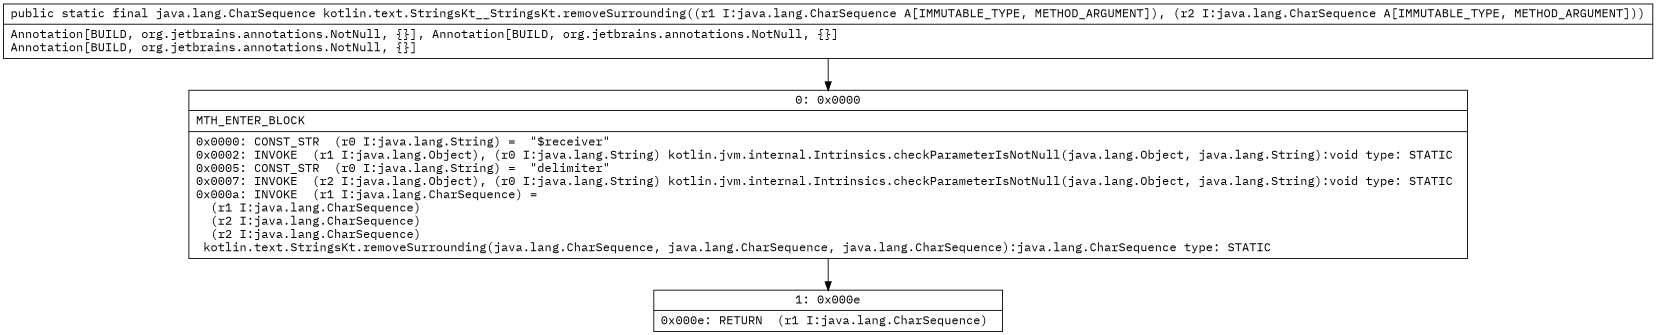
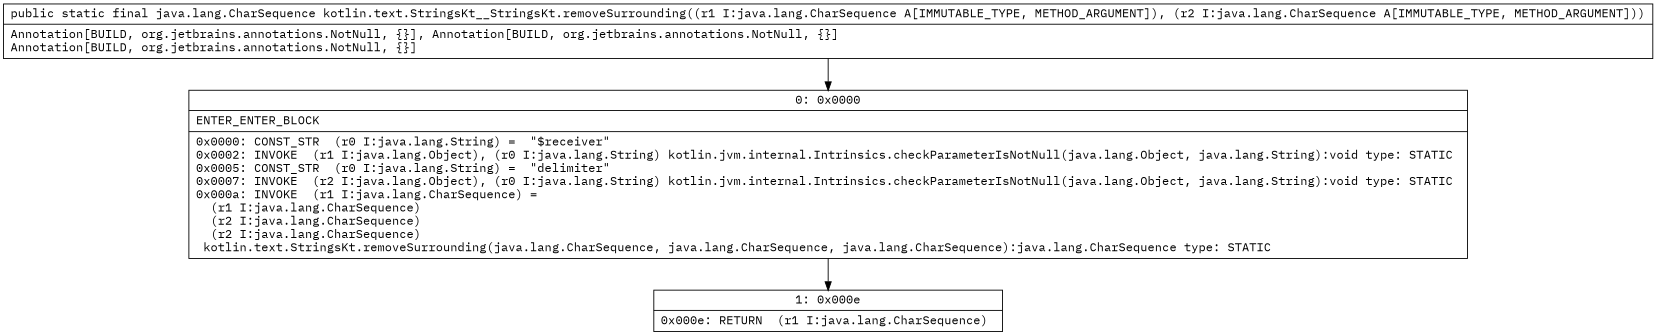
(251, 121) -> (258, 121)
